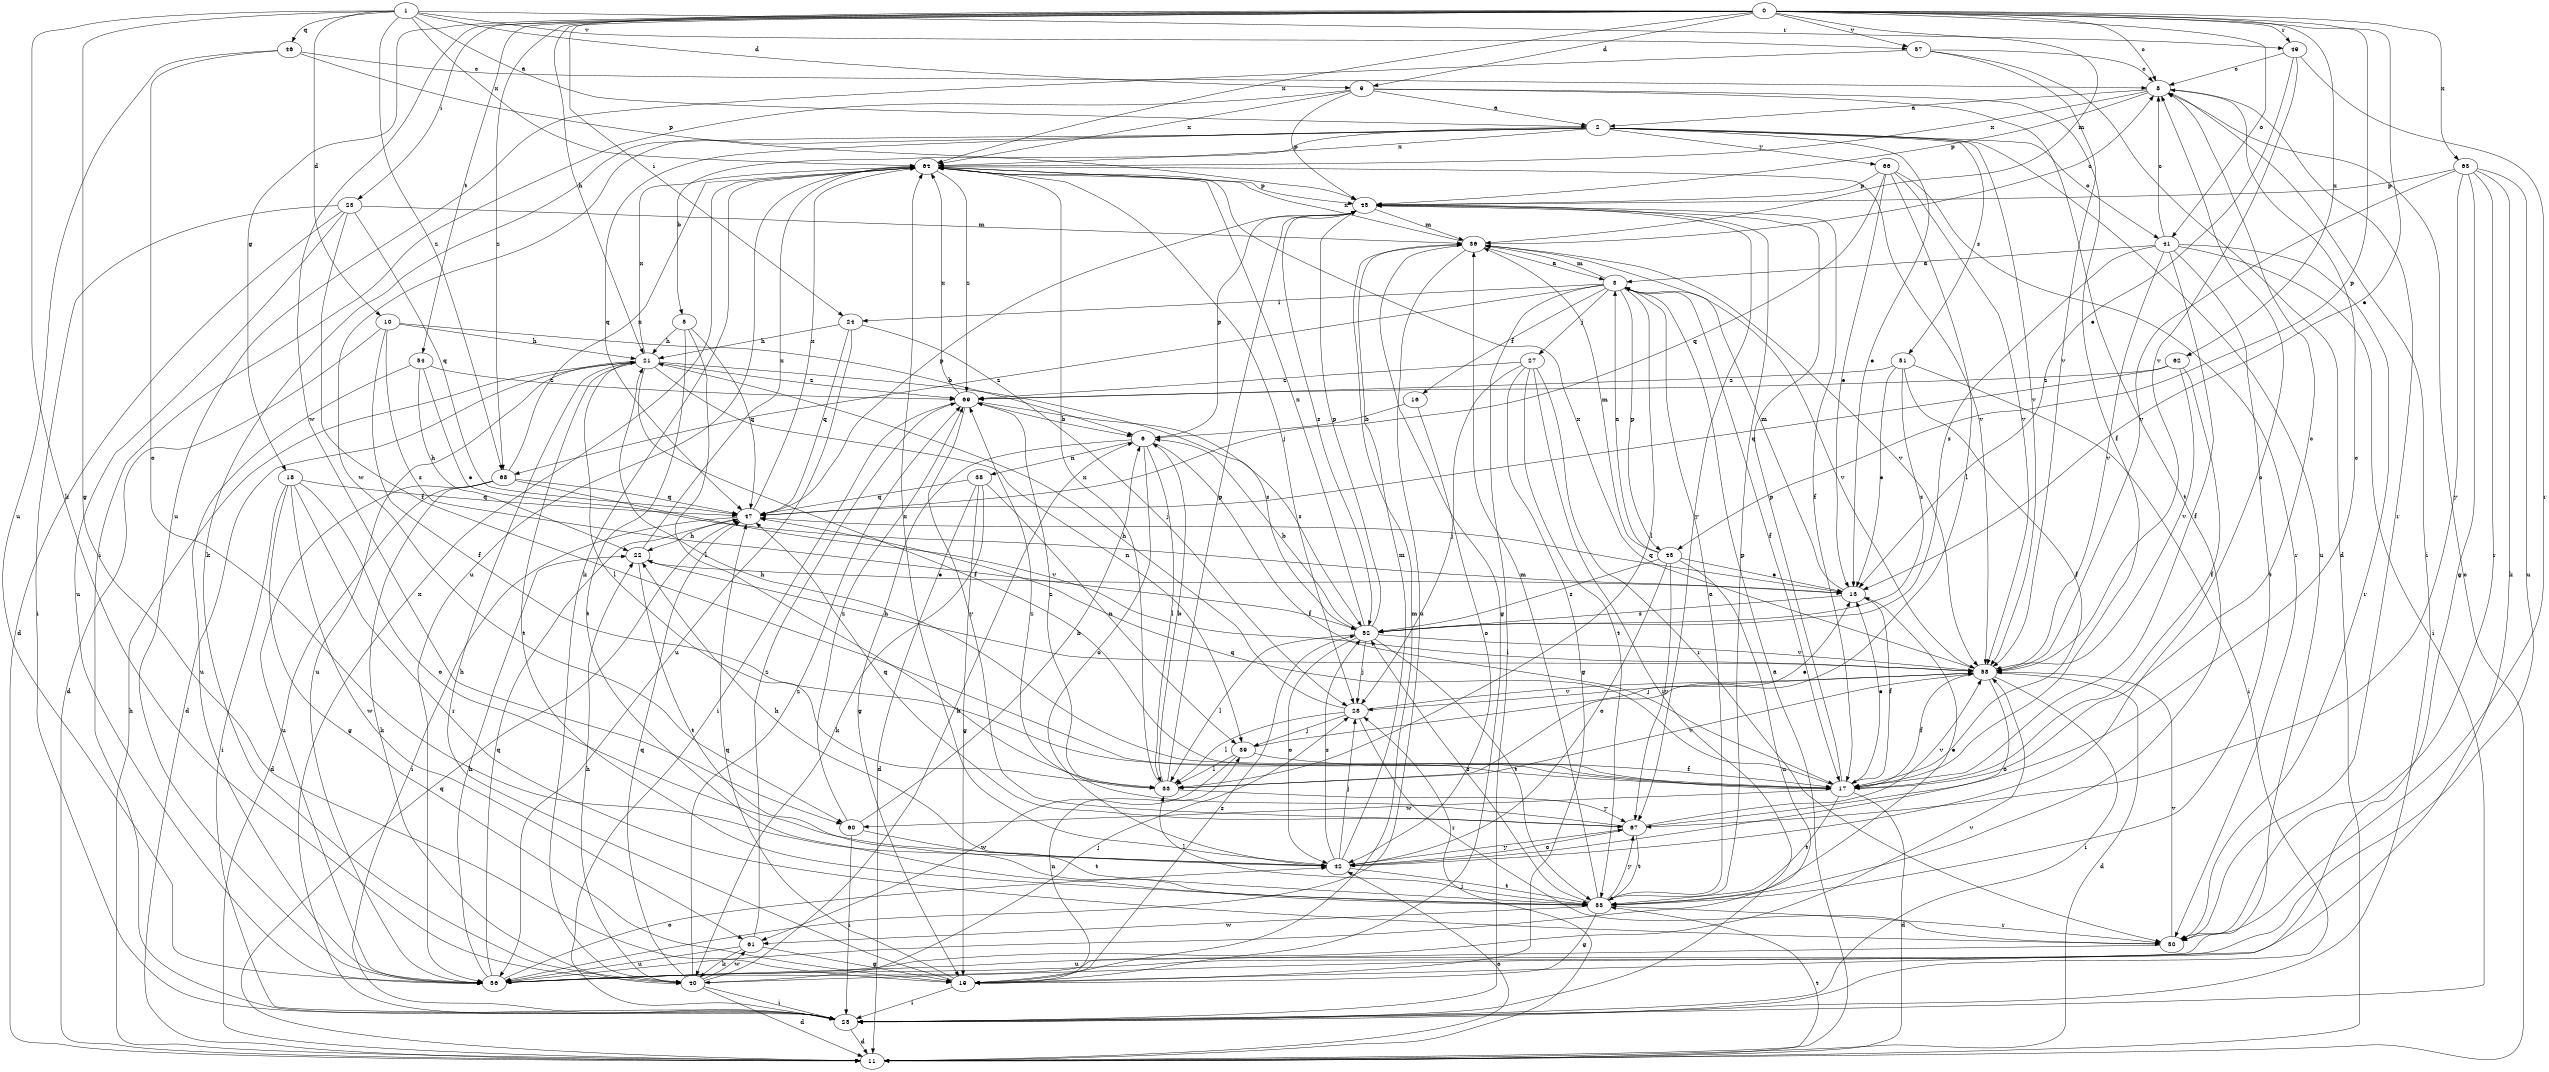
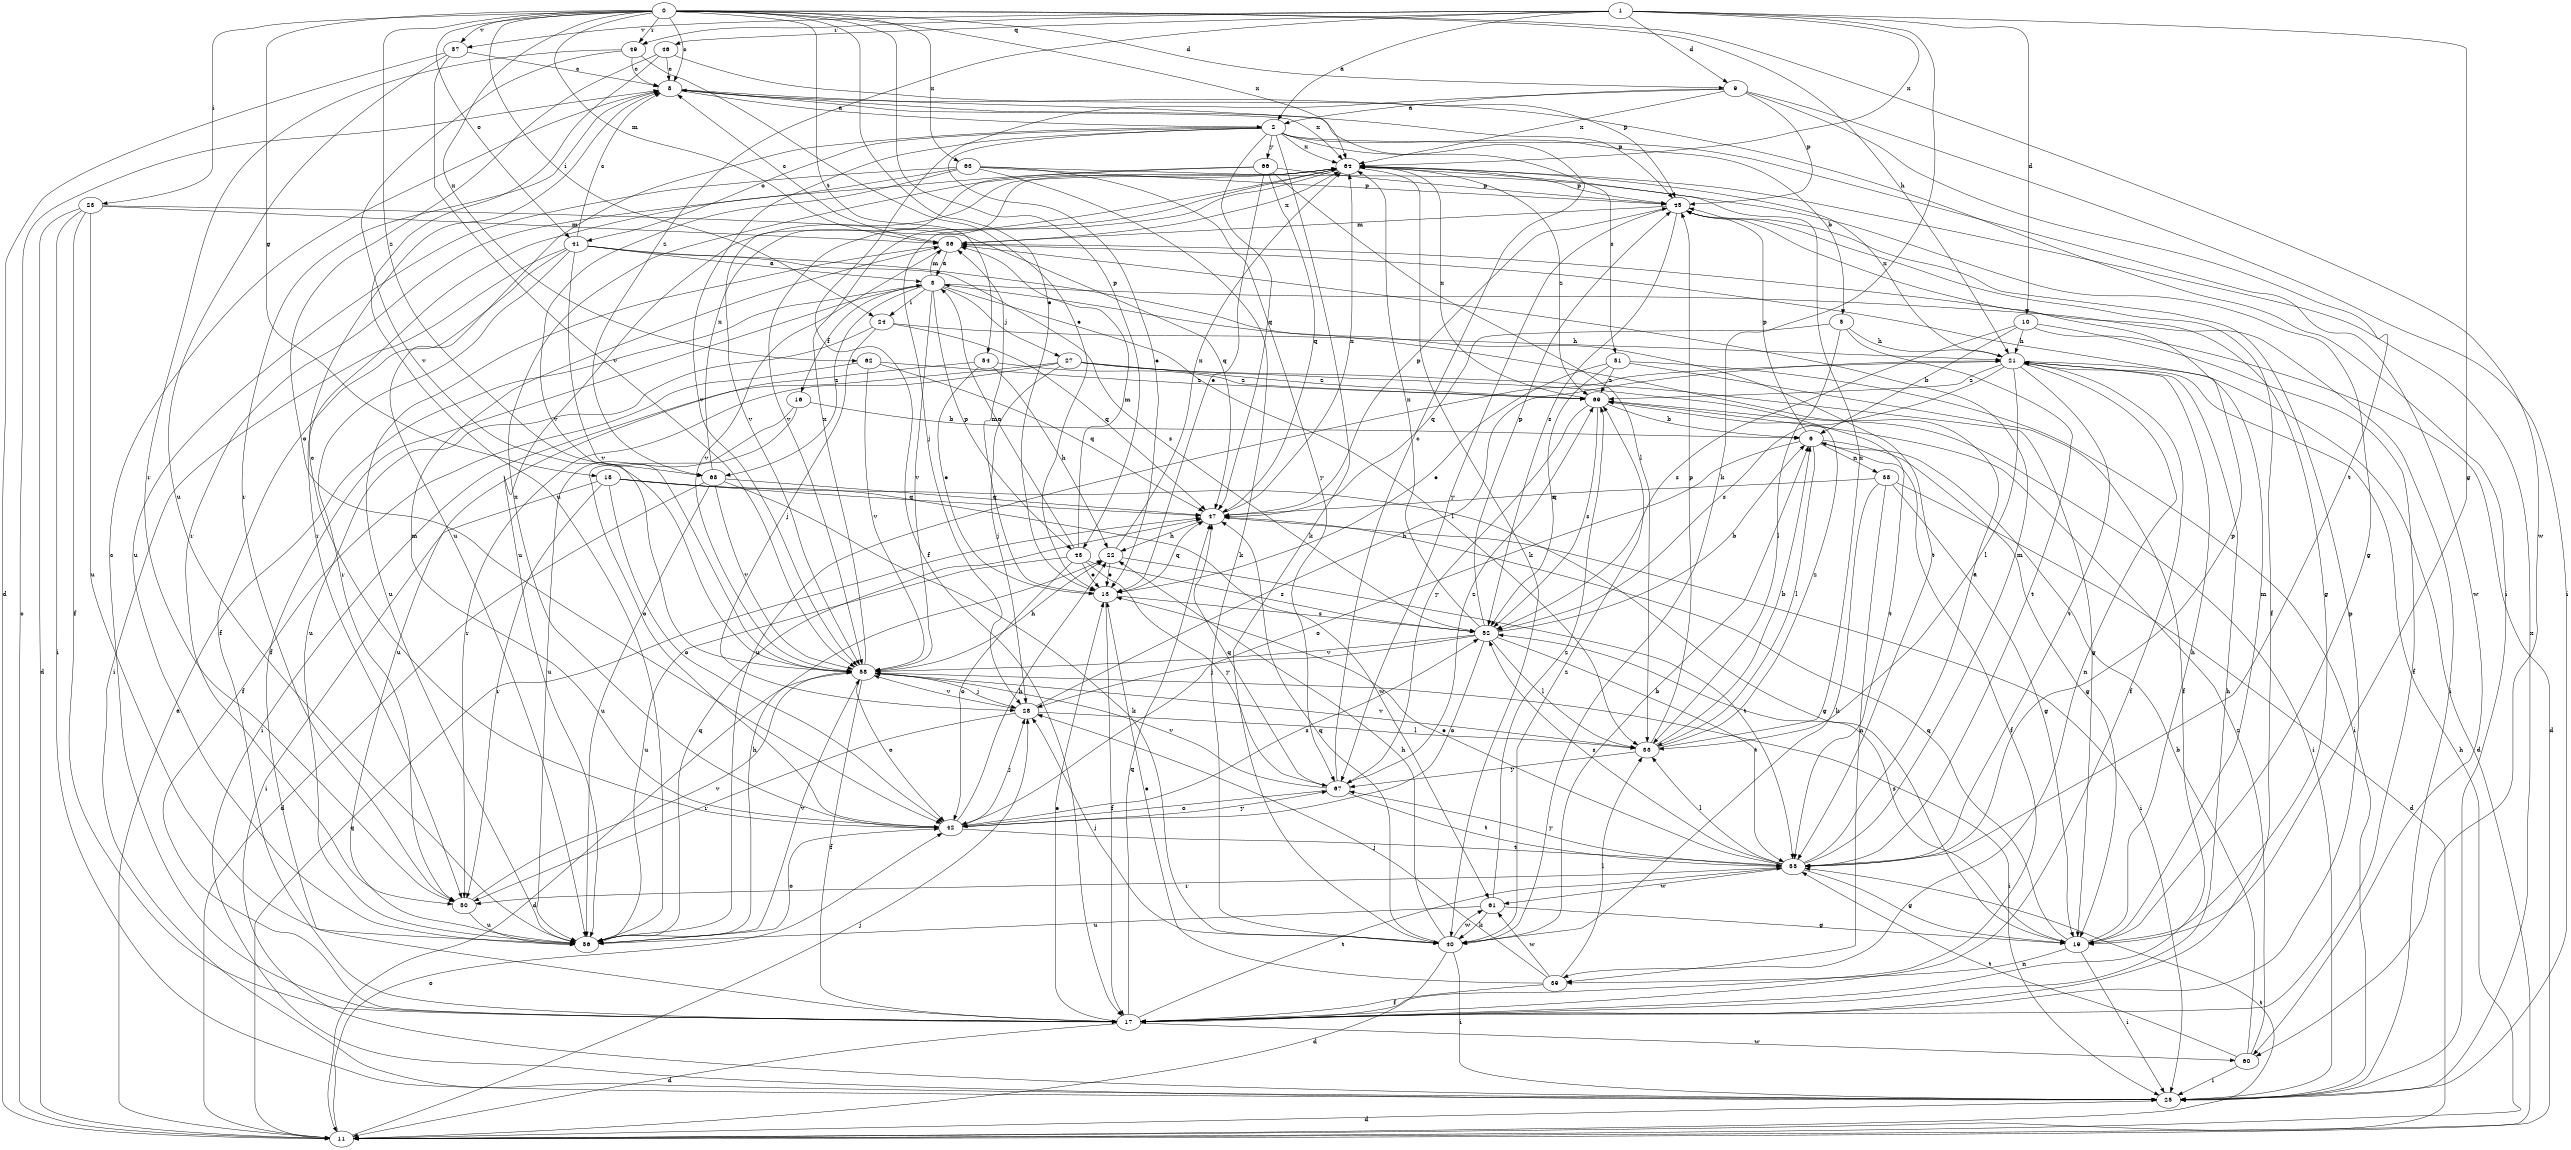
none -> (551, 593)
(1302, 730) -> (1310, 818)
